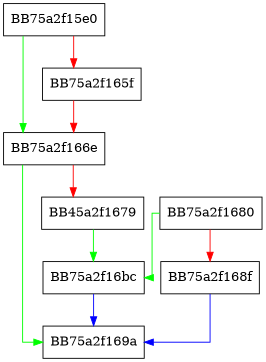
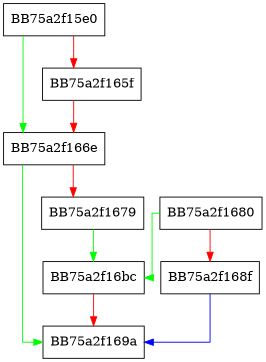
(93, 213) -> (93, 213)
(94, 305) -> (94, 305)
